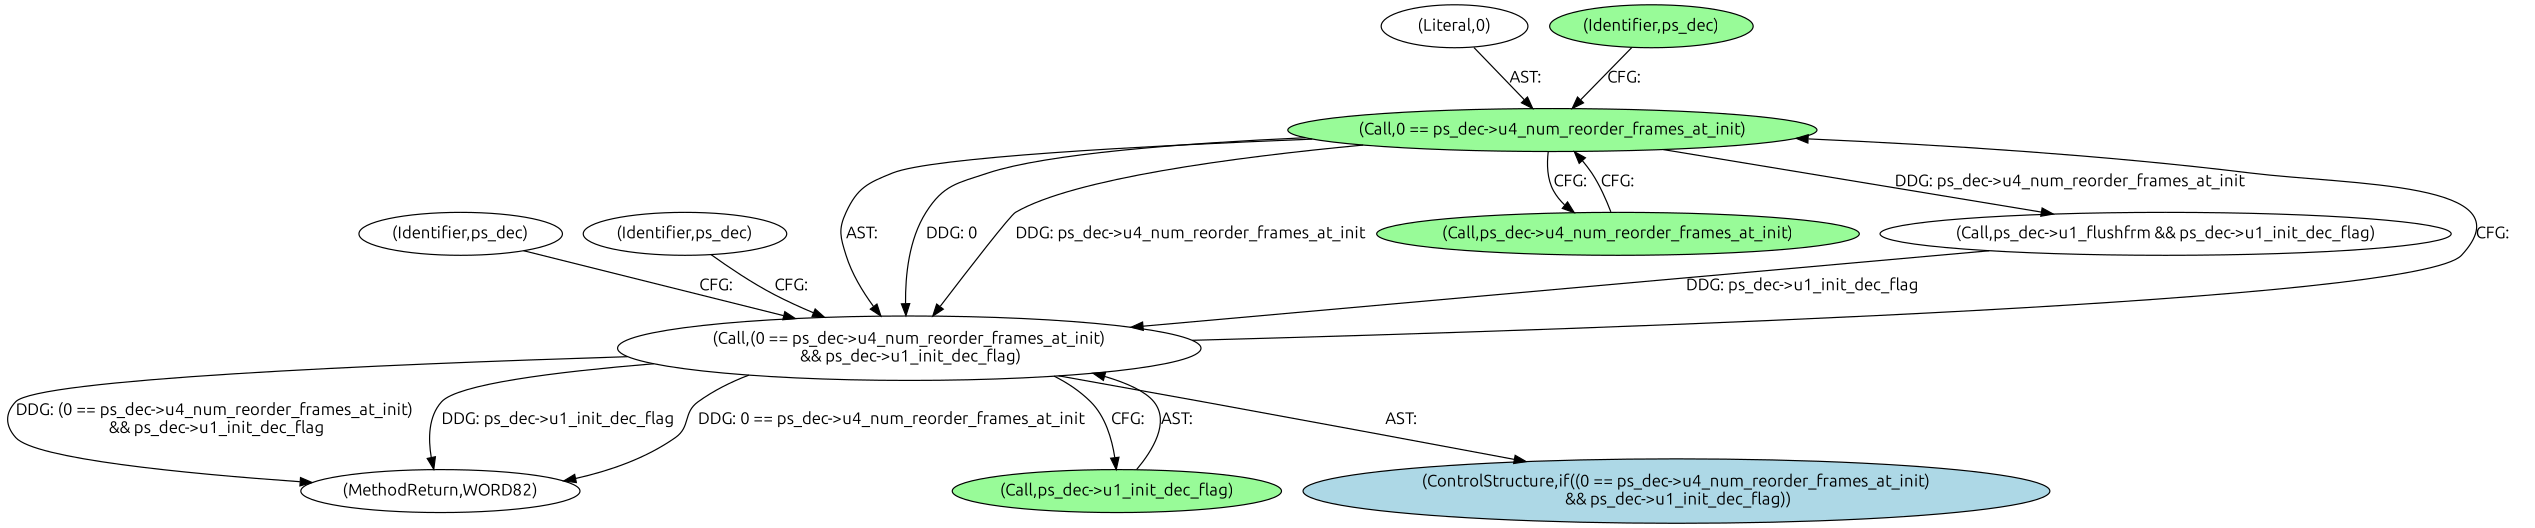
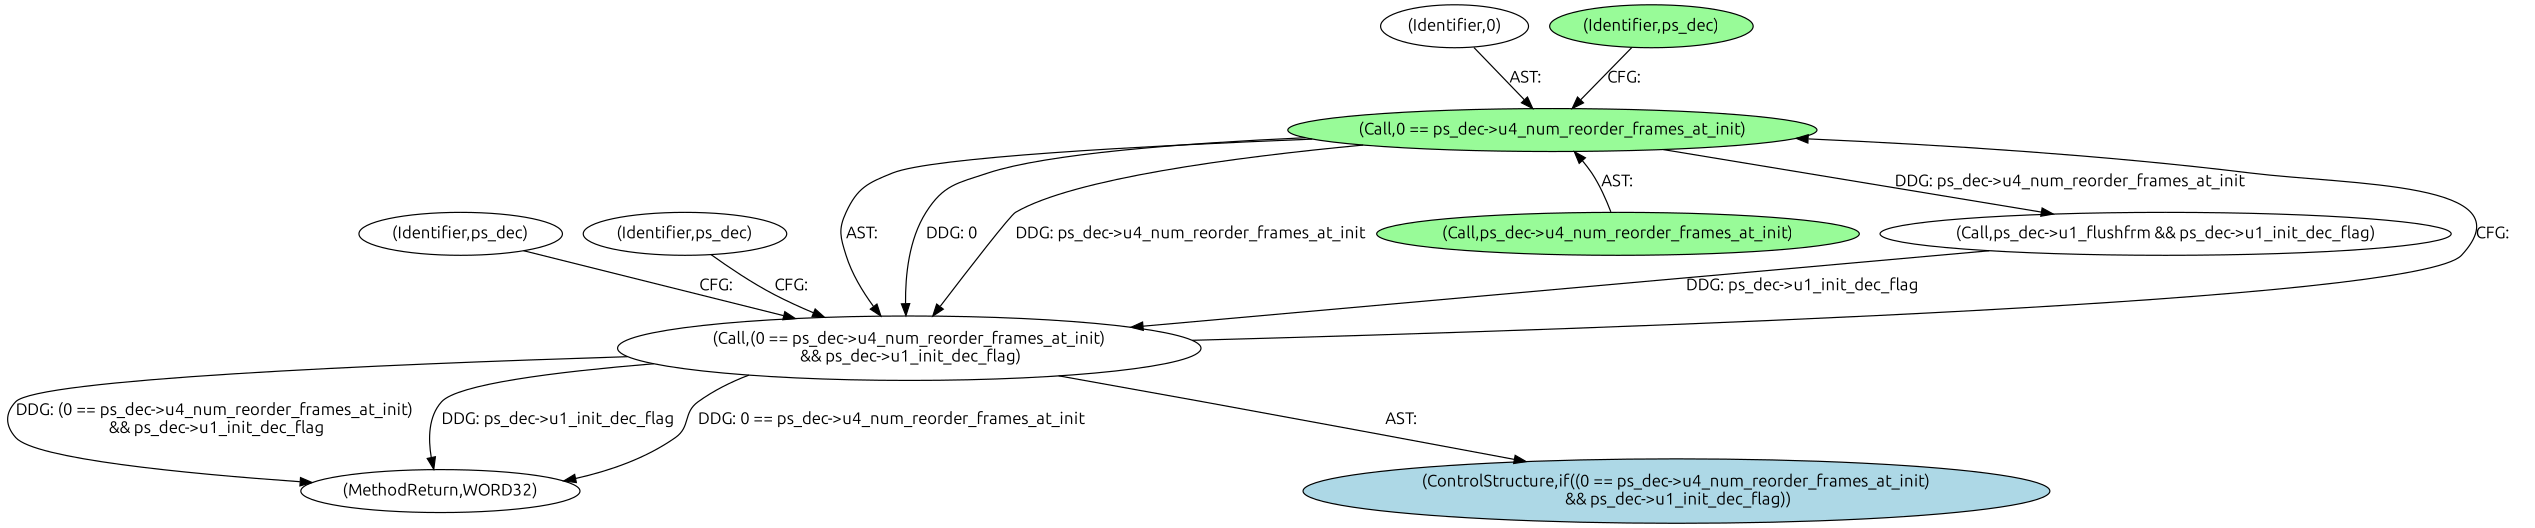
(1455, 26) -> (1455, 26)
(1550, 181) -> none
(1620, 182) -> (1620, 182)
(440, 491) -> (440, 491)
(1117, 491) -> none
